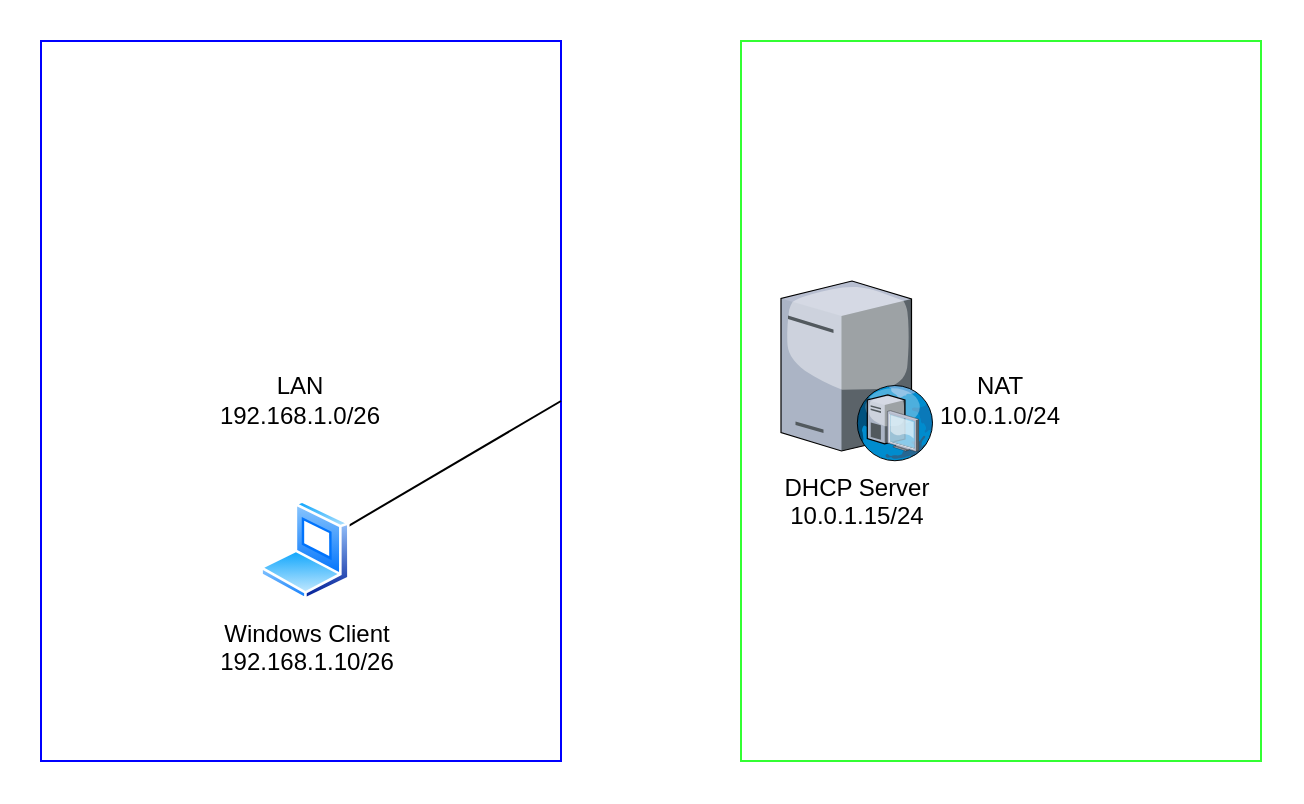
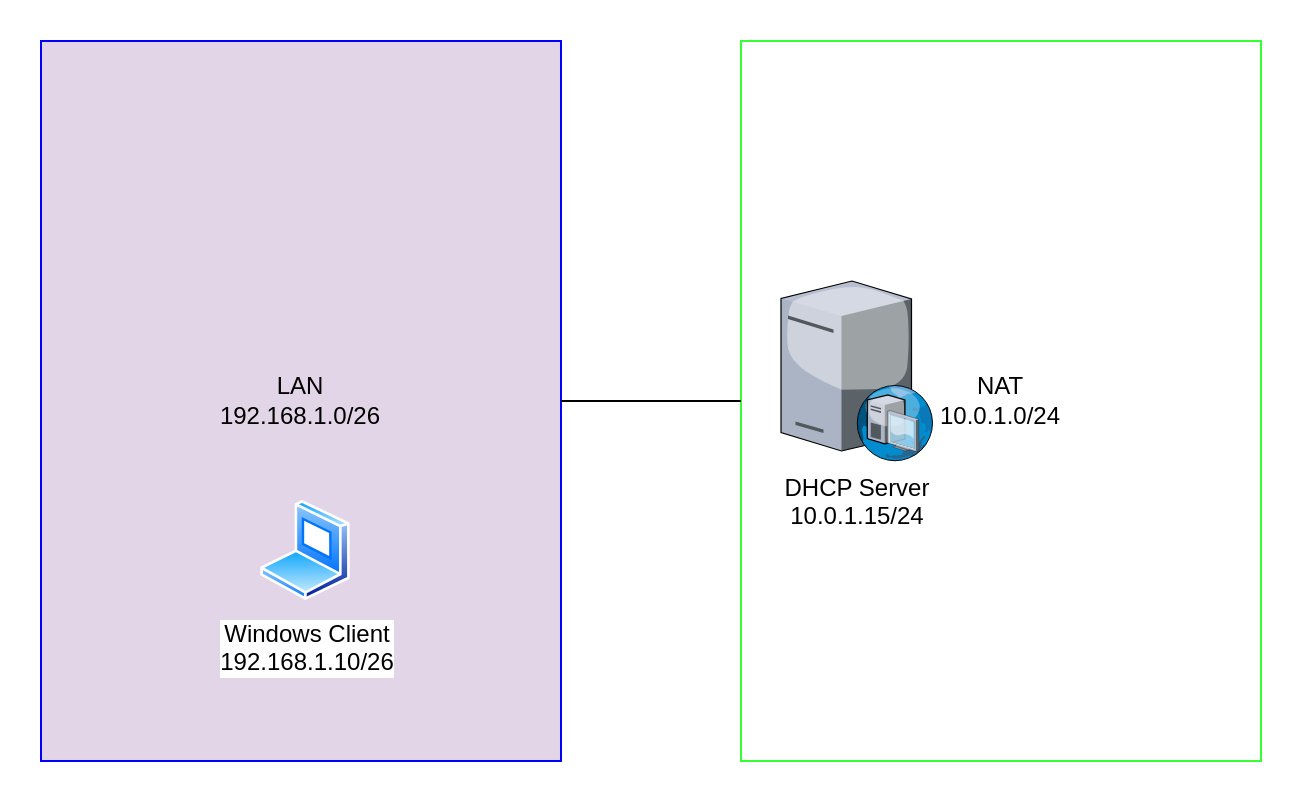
(301, 401) -> (301, 401)
(455, 464) -> (651, 401)
